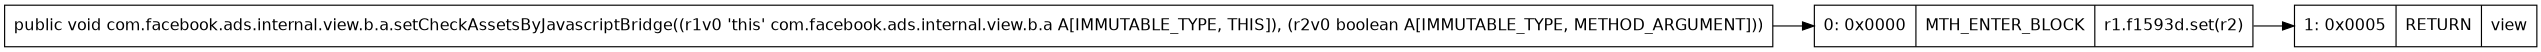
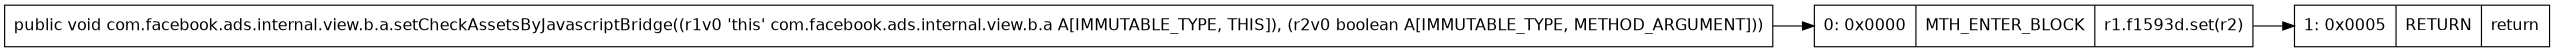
(2509, 25) -> (2516, 25)
